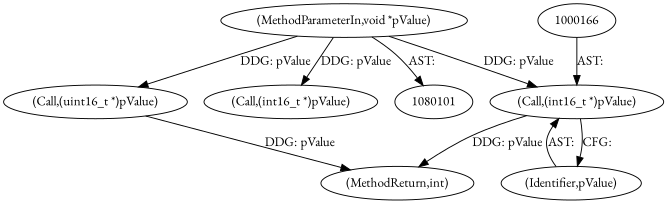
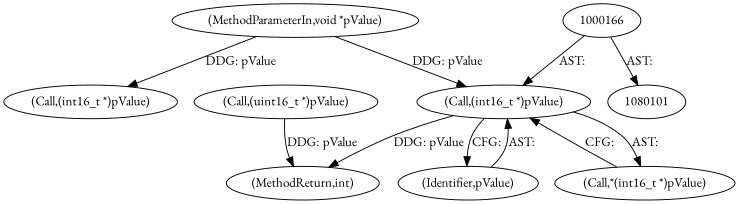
(397, 55) -> (622, 57)
(222, 60) -> none
none -> (645, 183)
